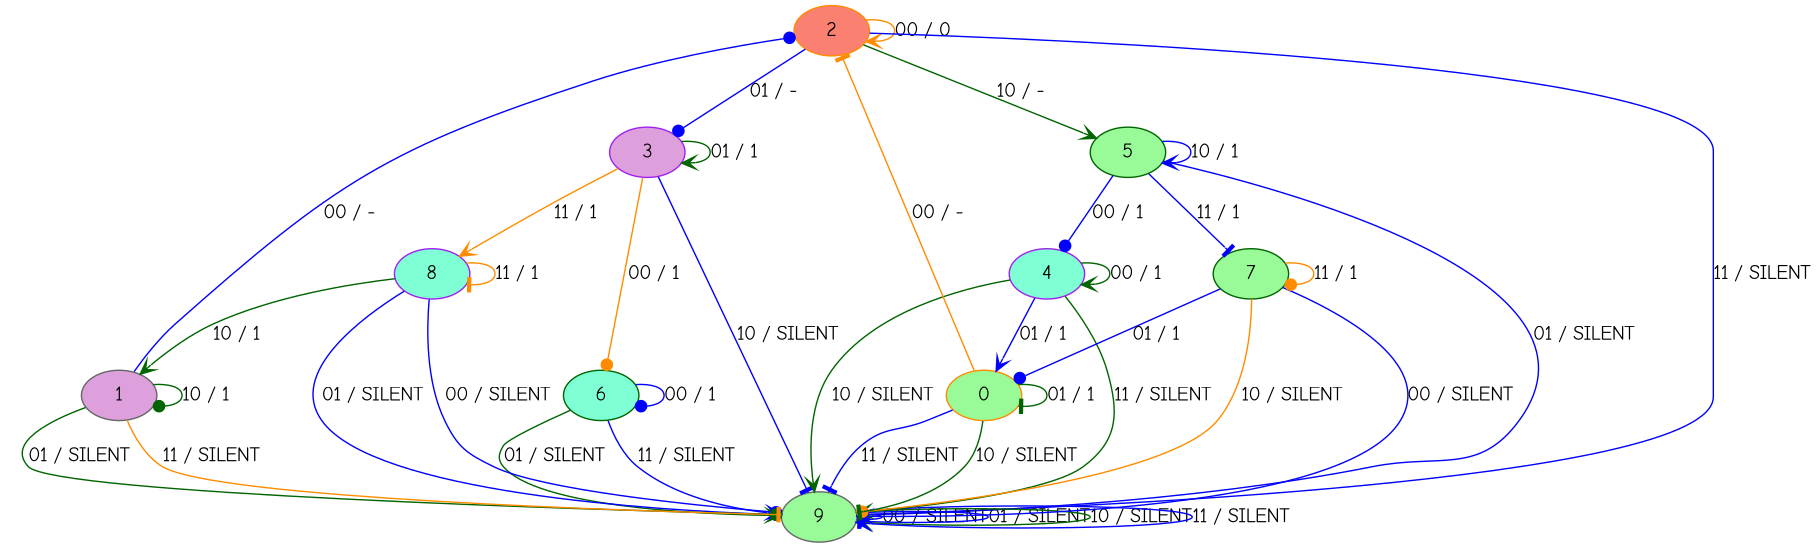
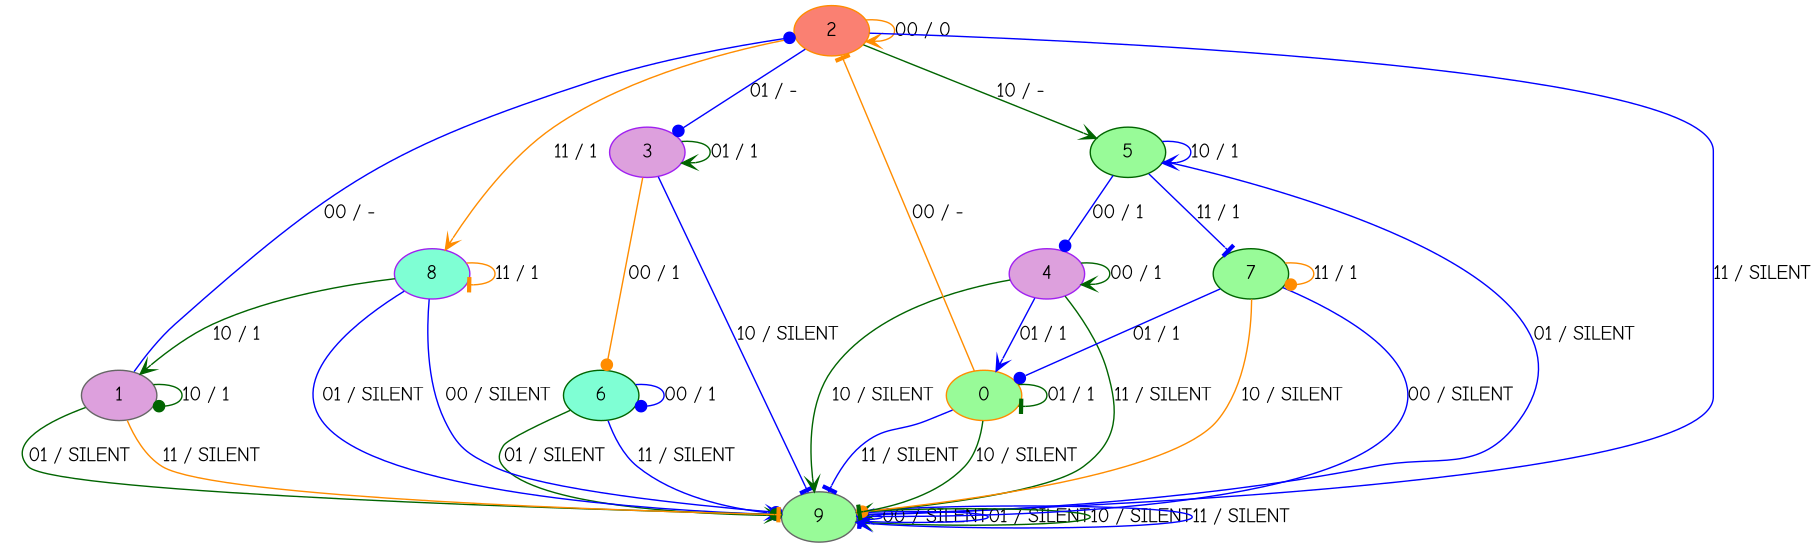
(544, 208) -> (601, 100)
(1047, 274) -> (1047, 274)
